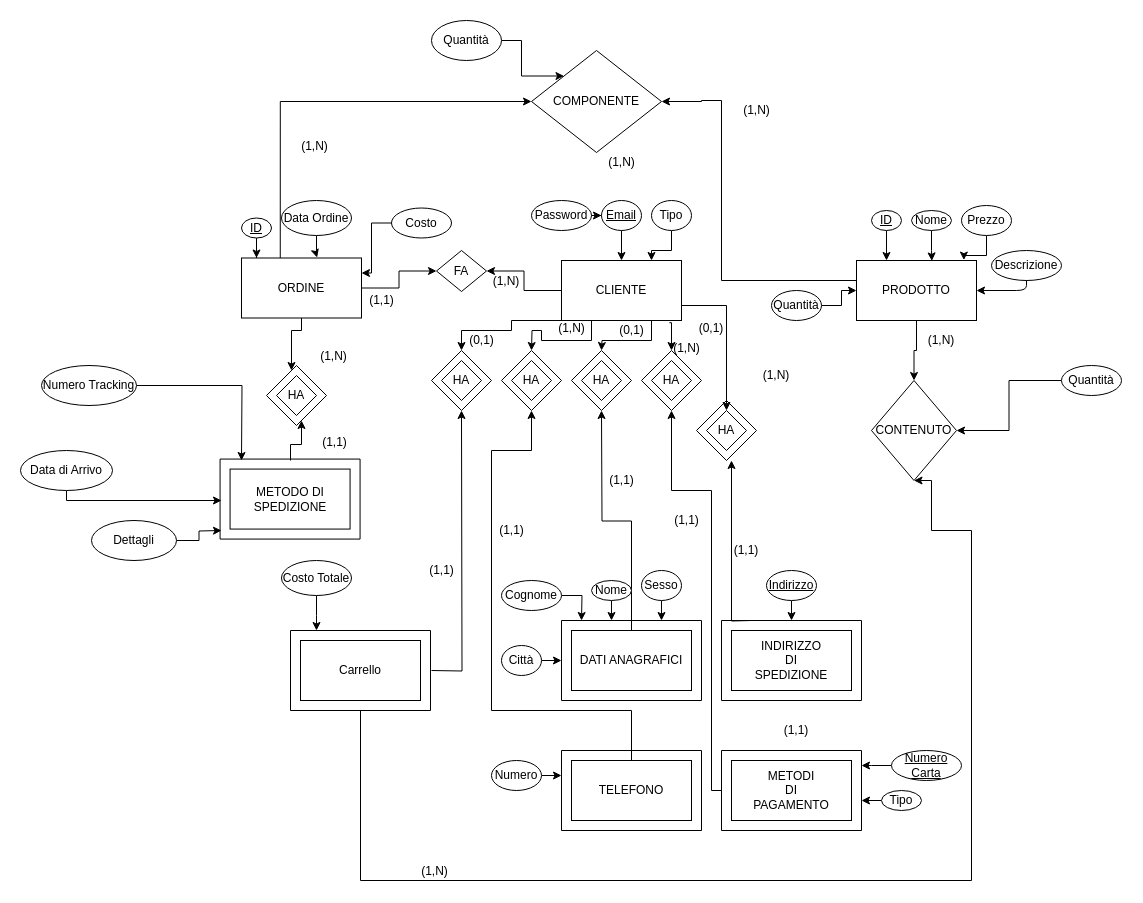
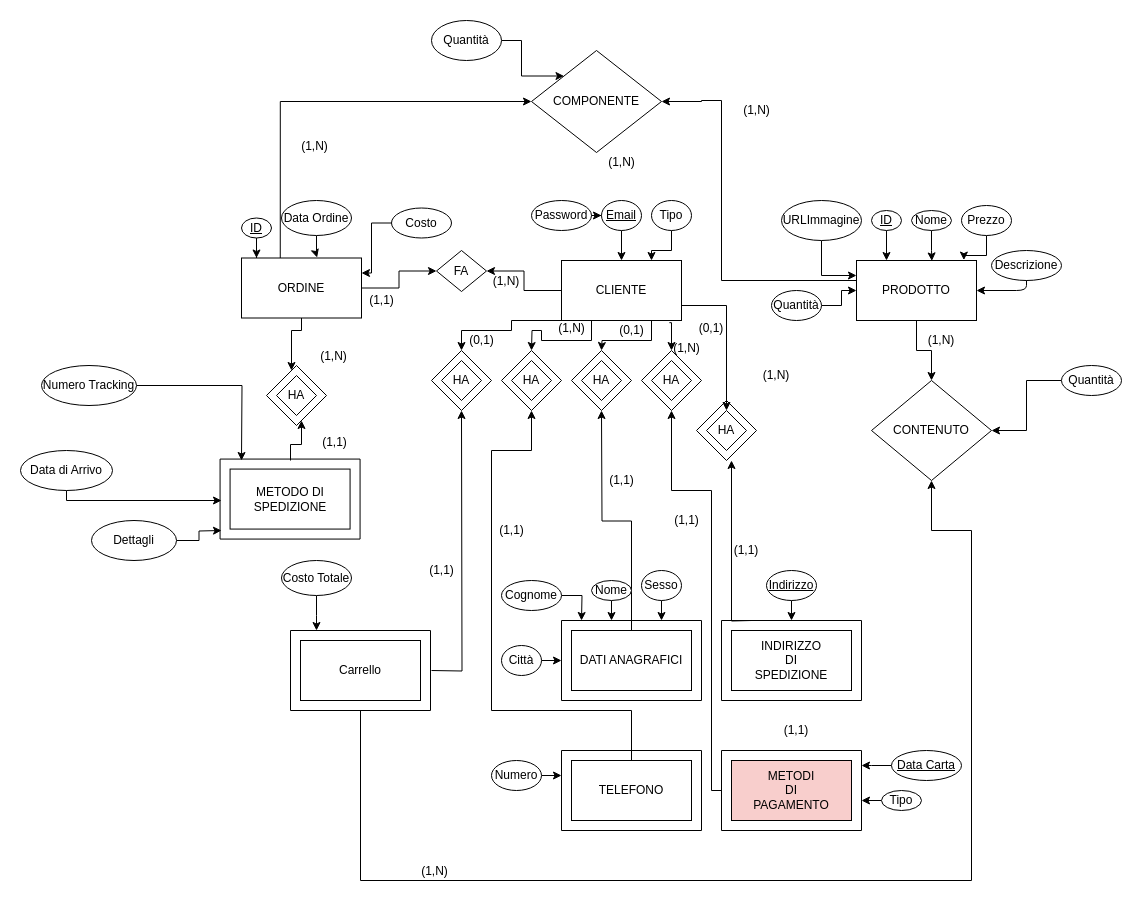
none -> (822, 221)
none -> (822, 272)
(914, 431) -> (932, 431)
(927, 766) -> (927, 766)
(792, 791) -> (792, 791)
